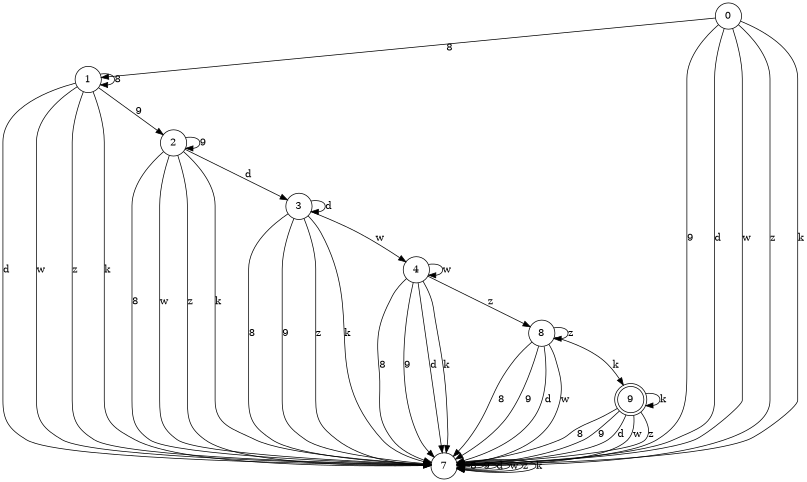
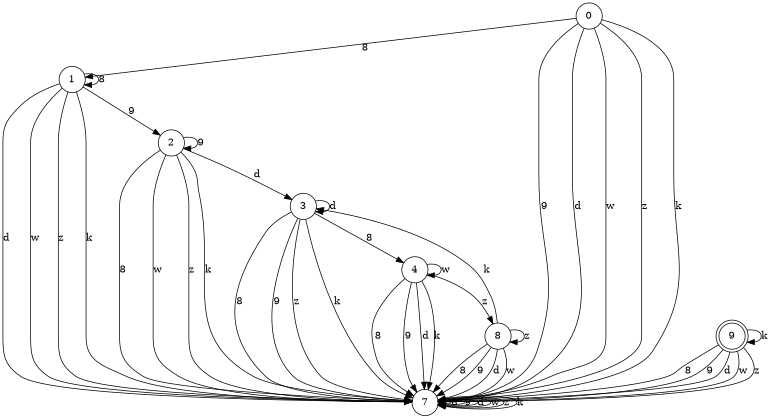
(380, 238) -> (370, 238)
(591, 352) -> (430, 242)
